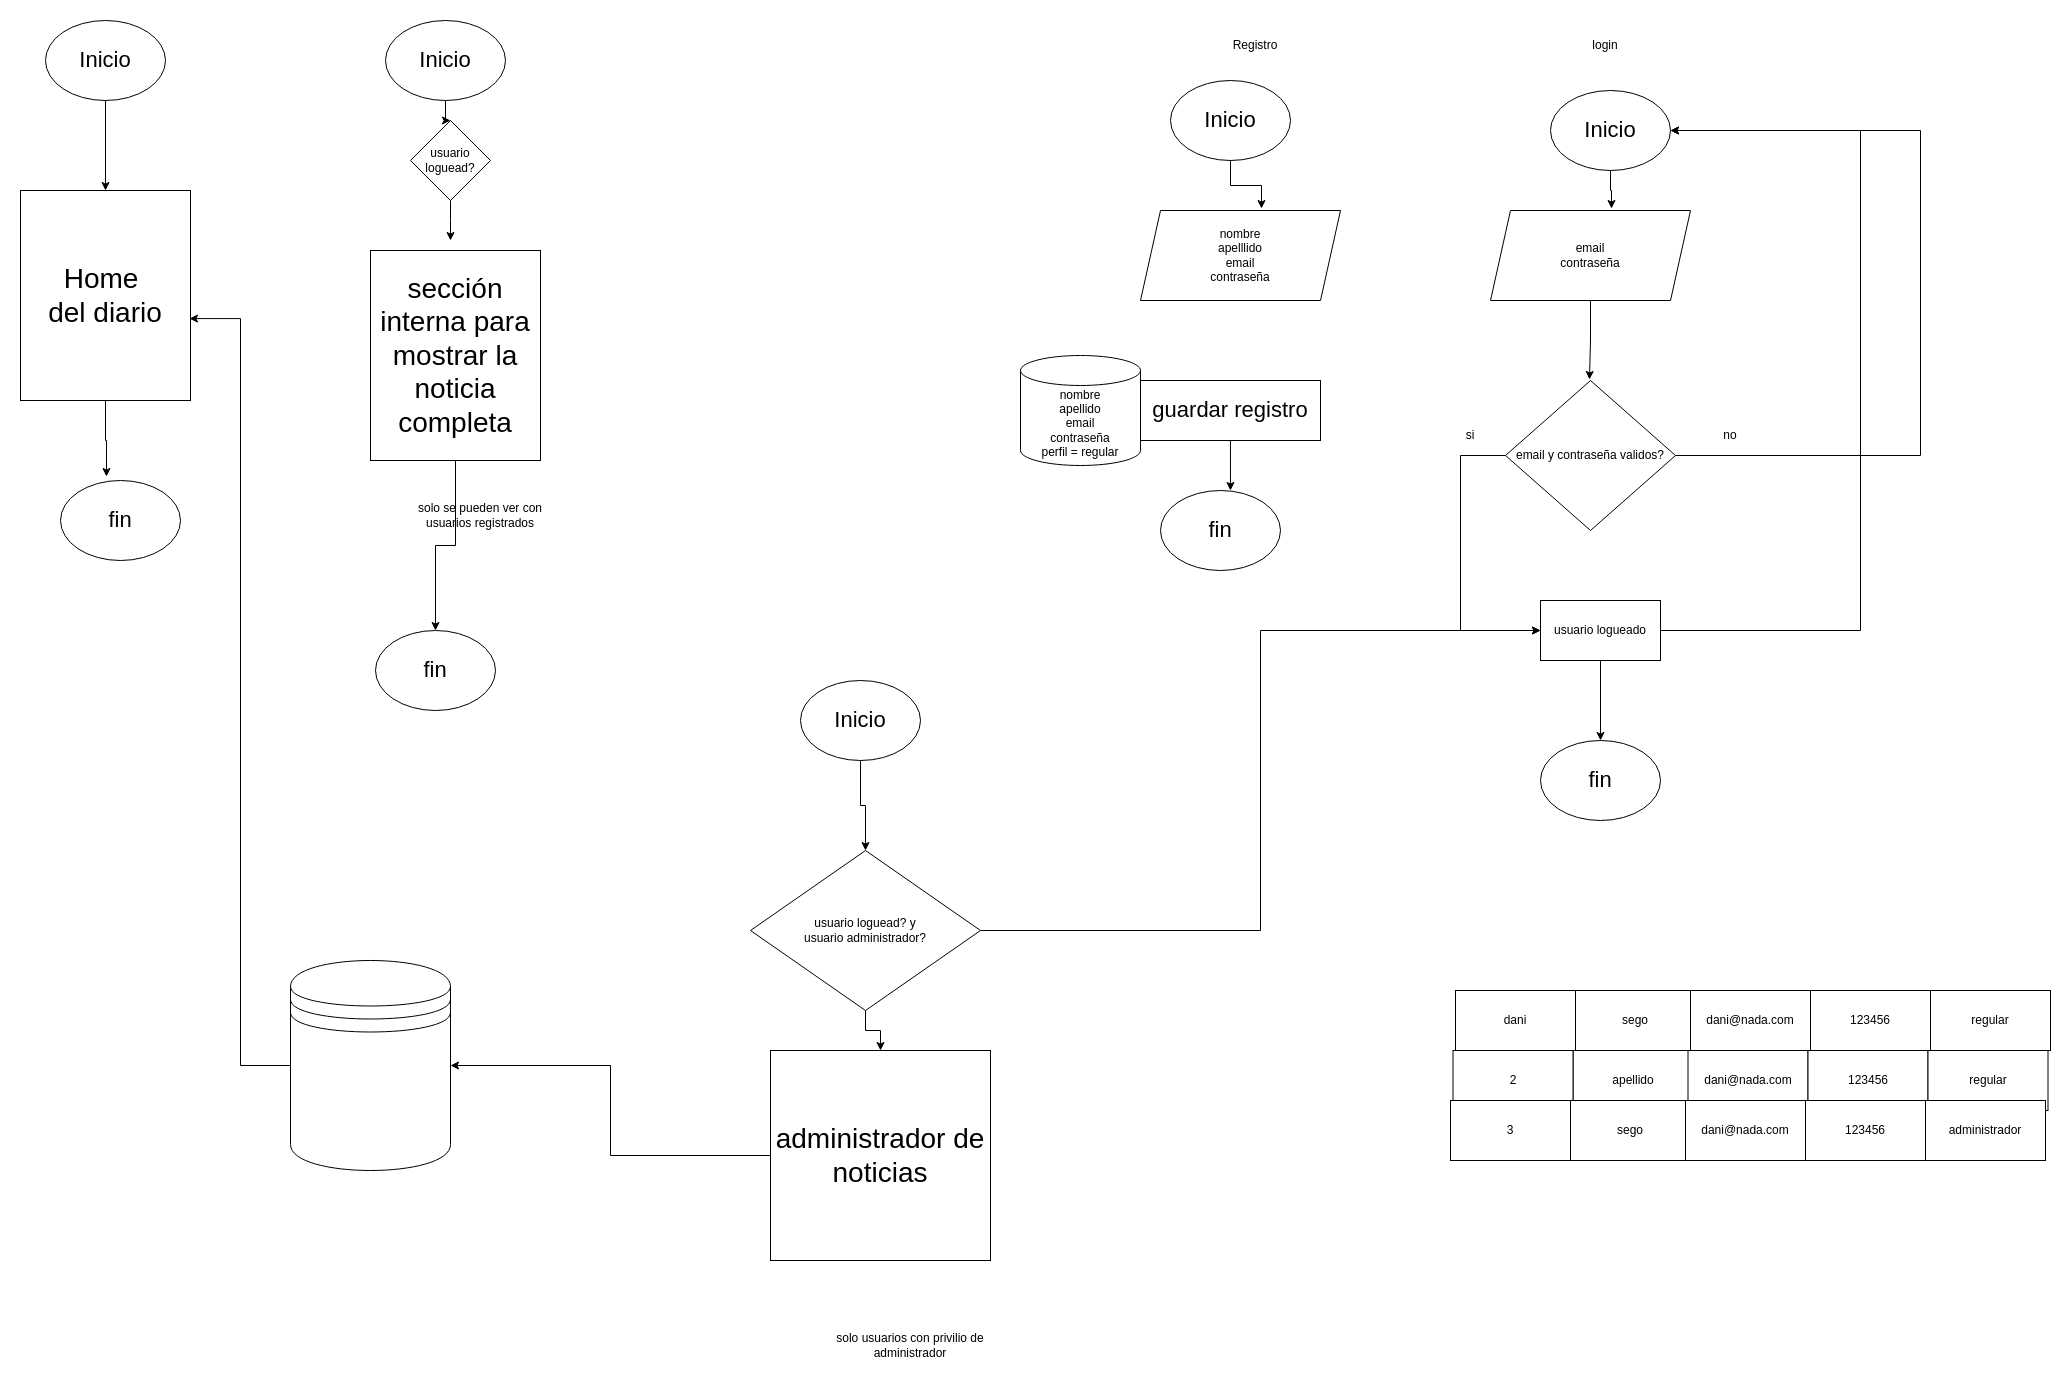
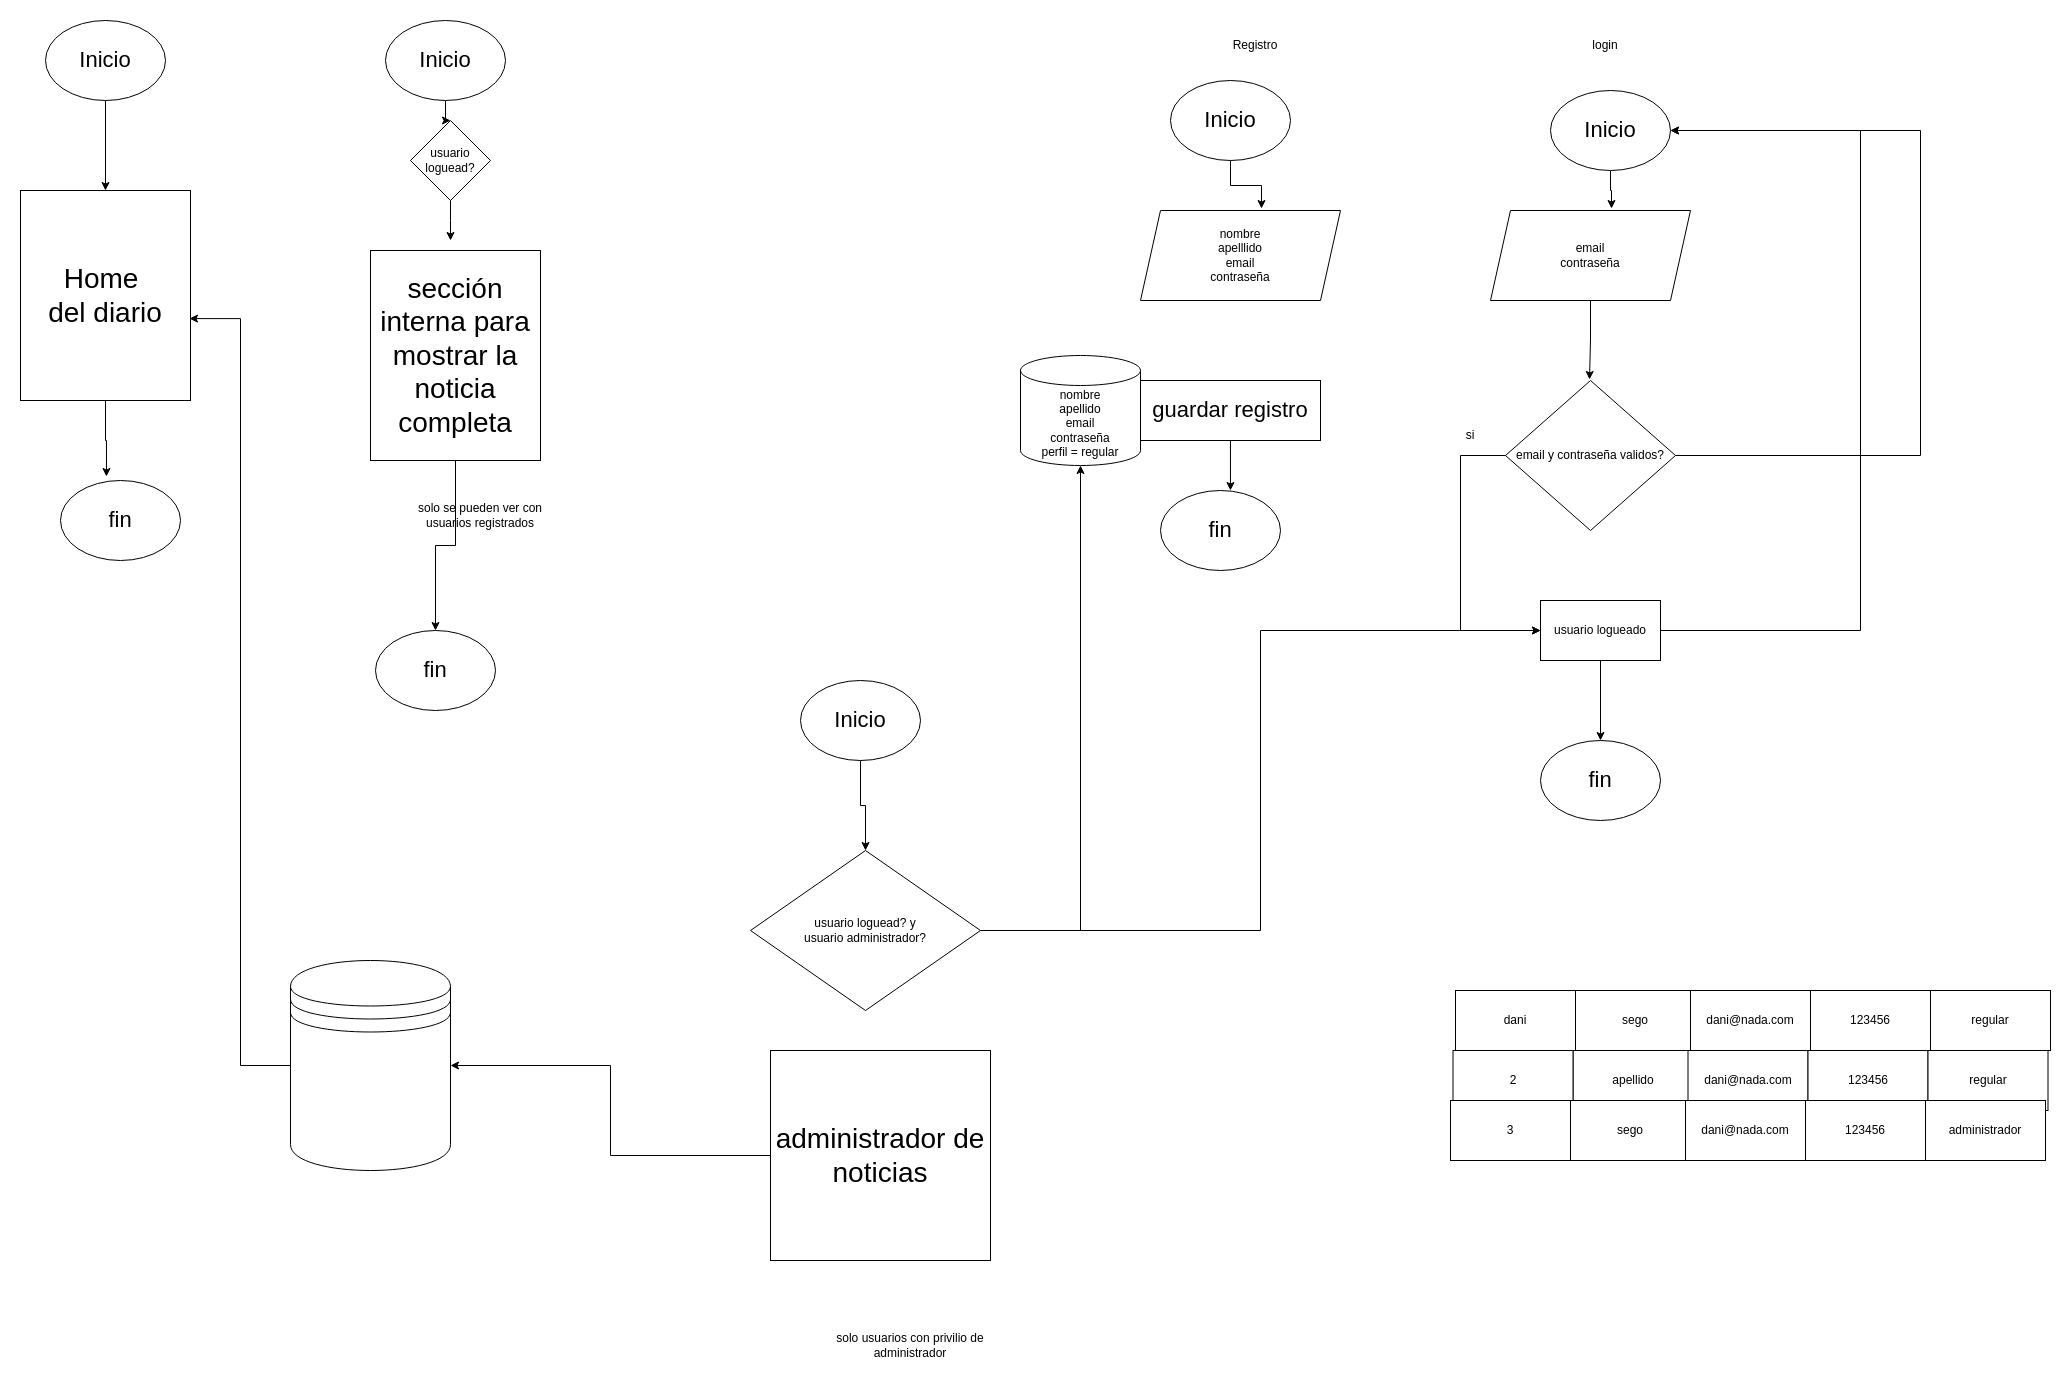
(1731, 436) -> none
(870, 1031) -> (1081, 700)
